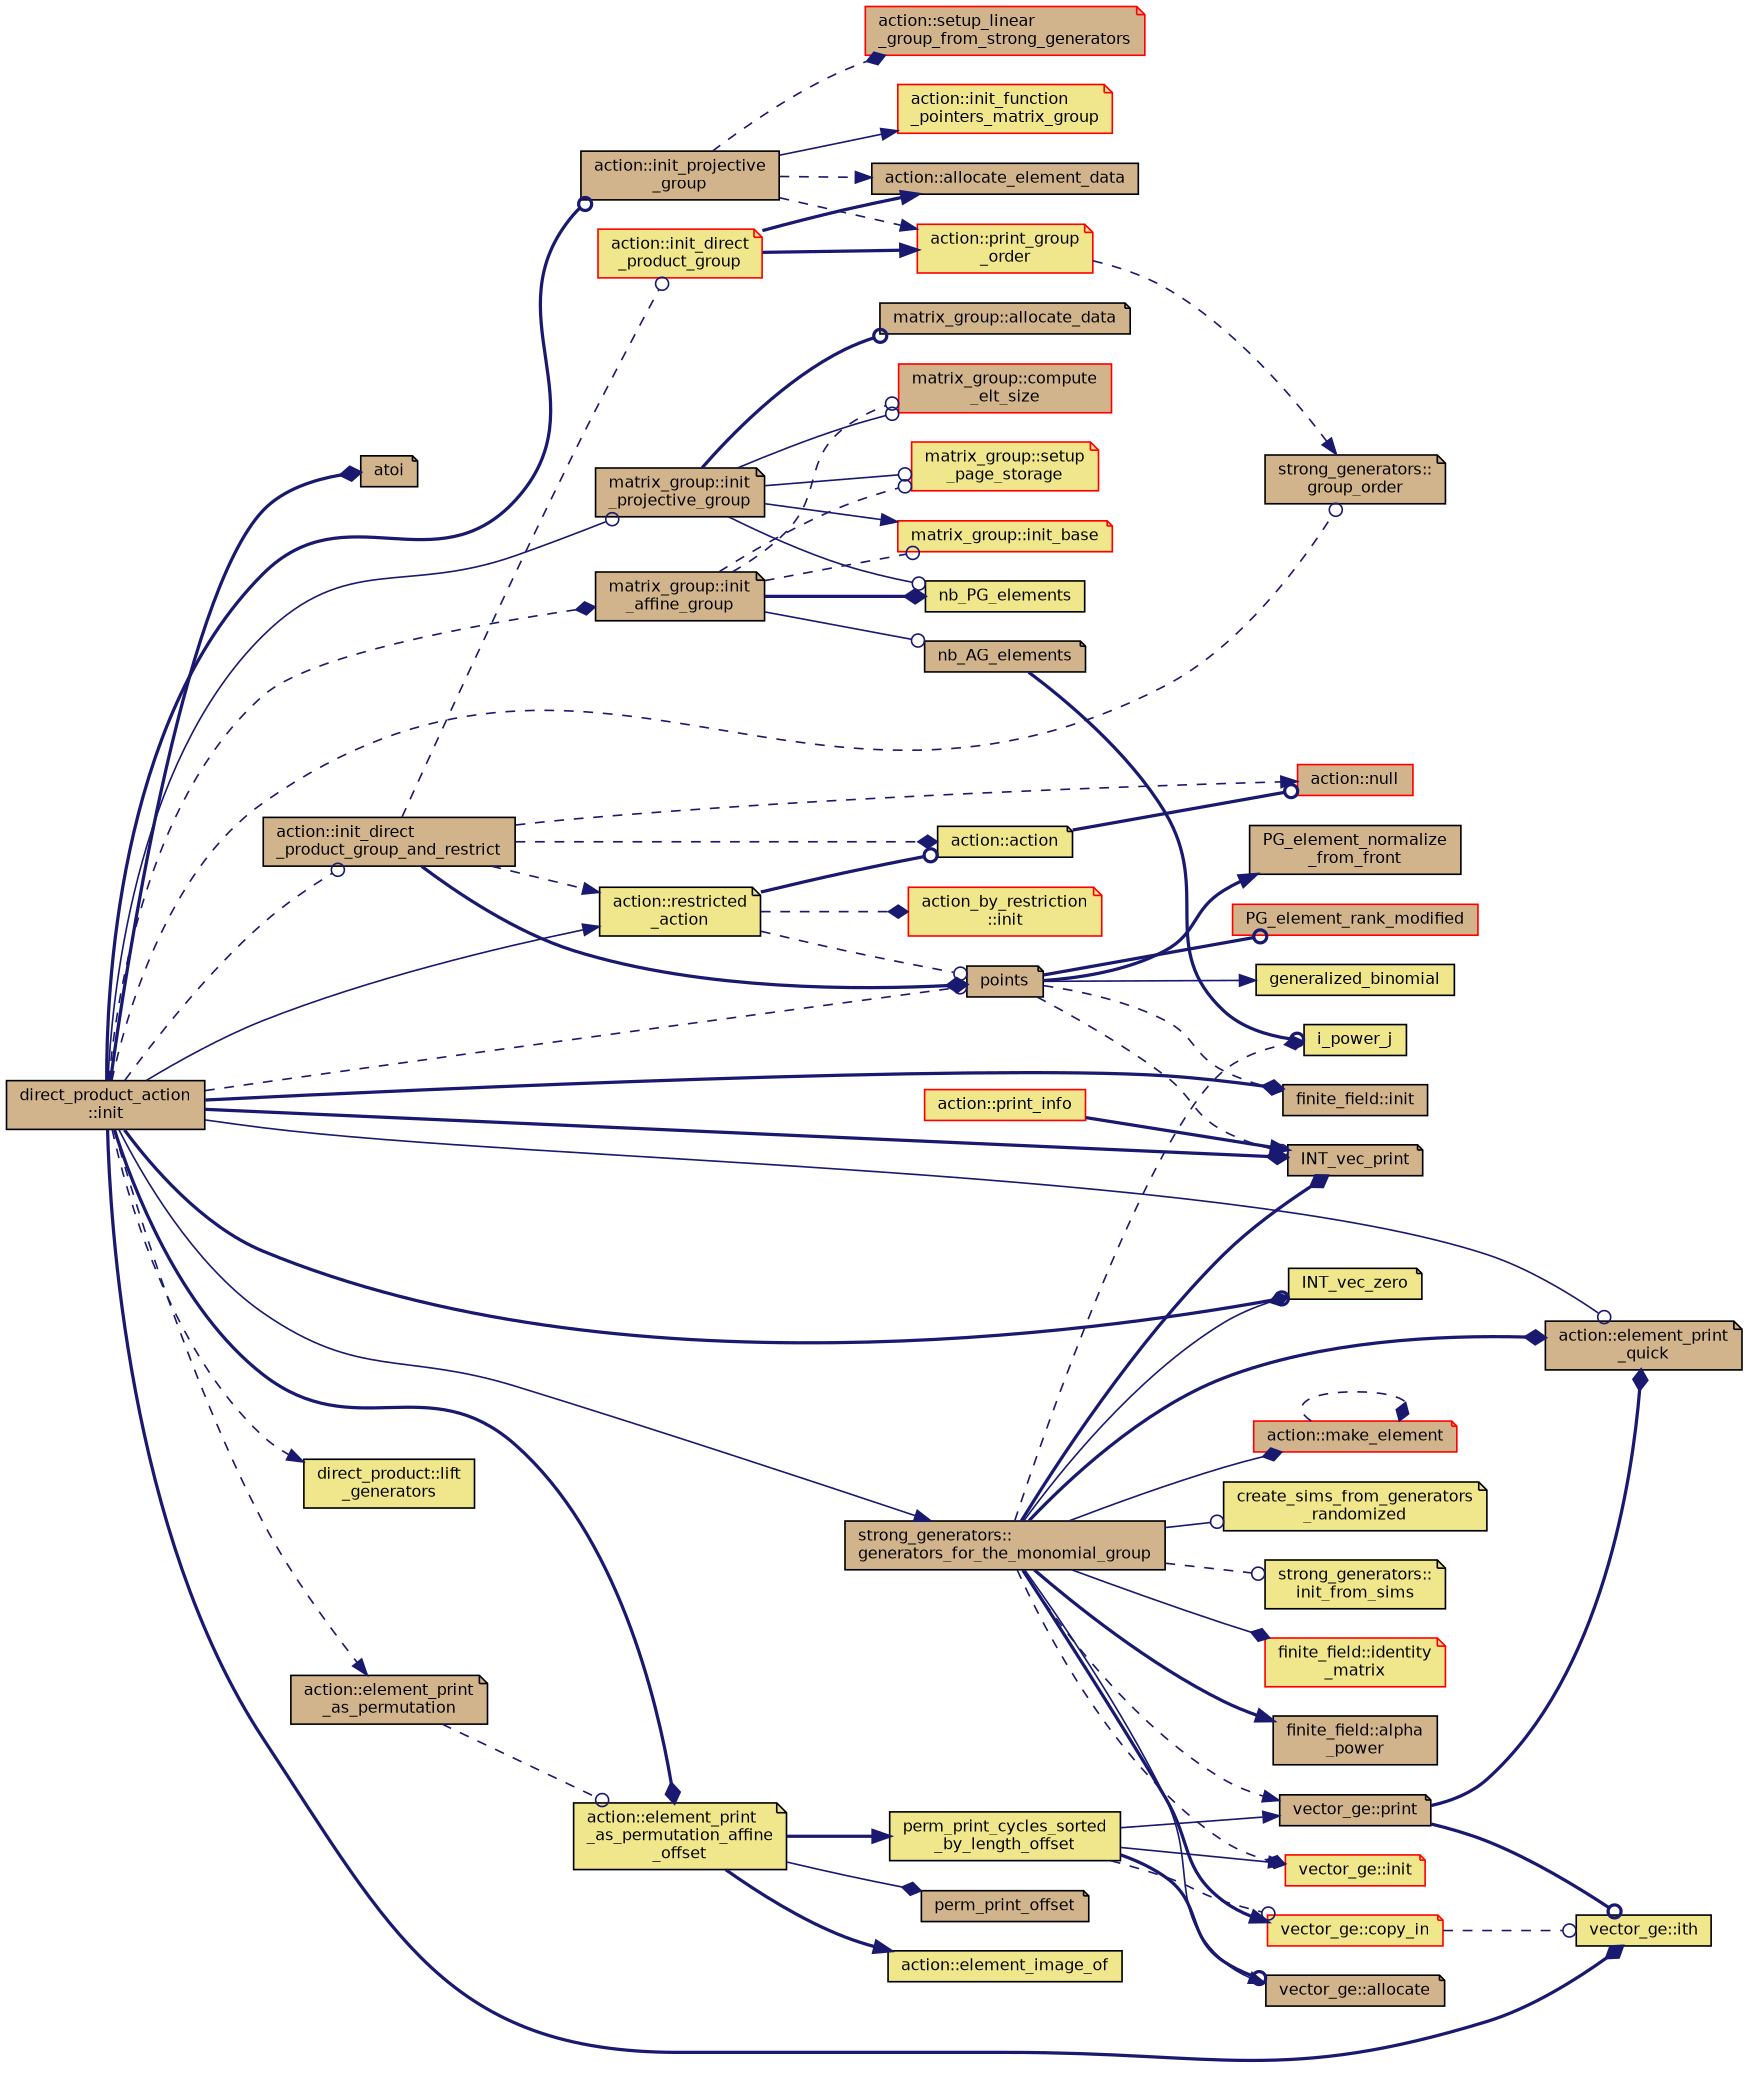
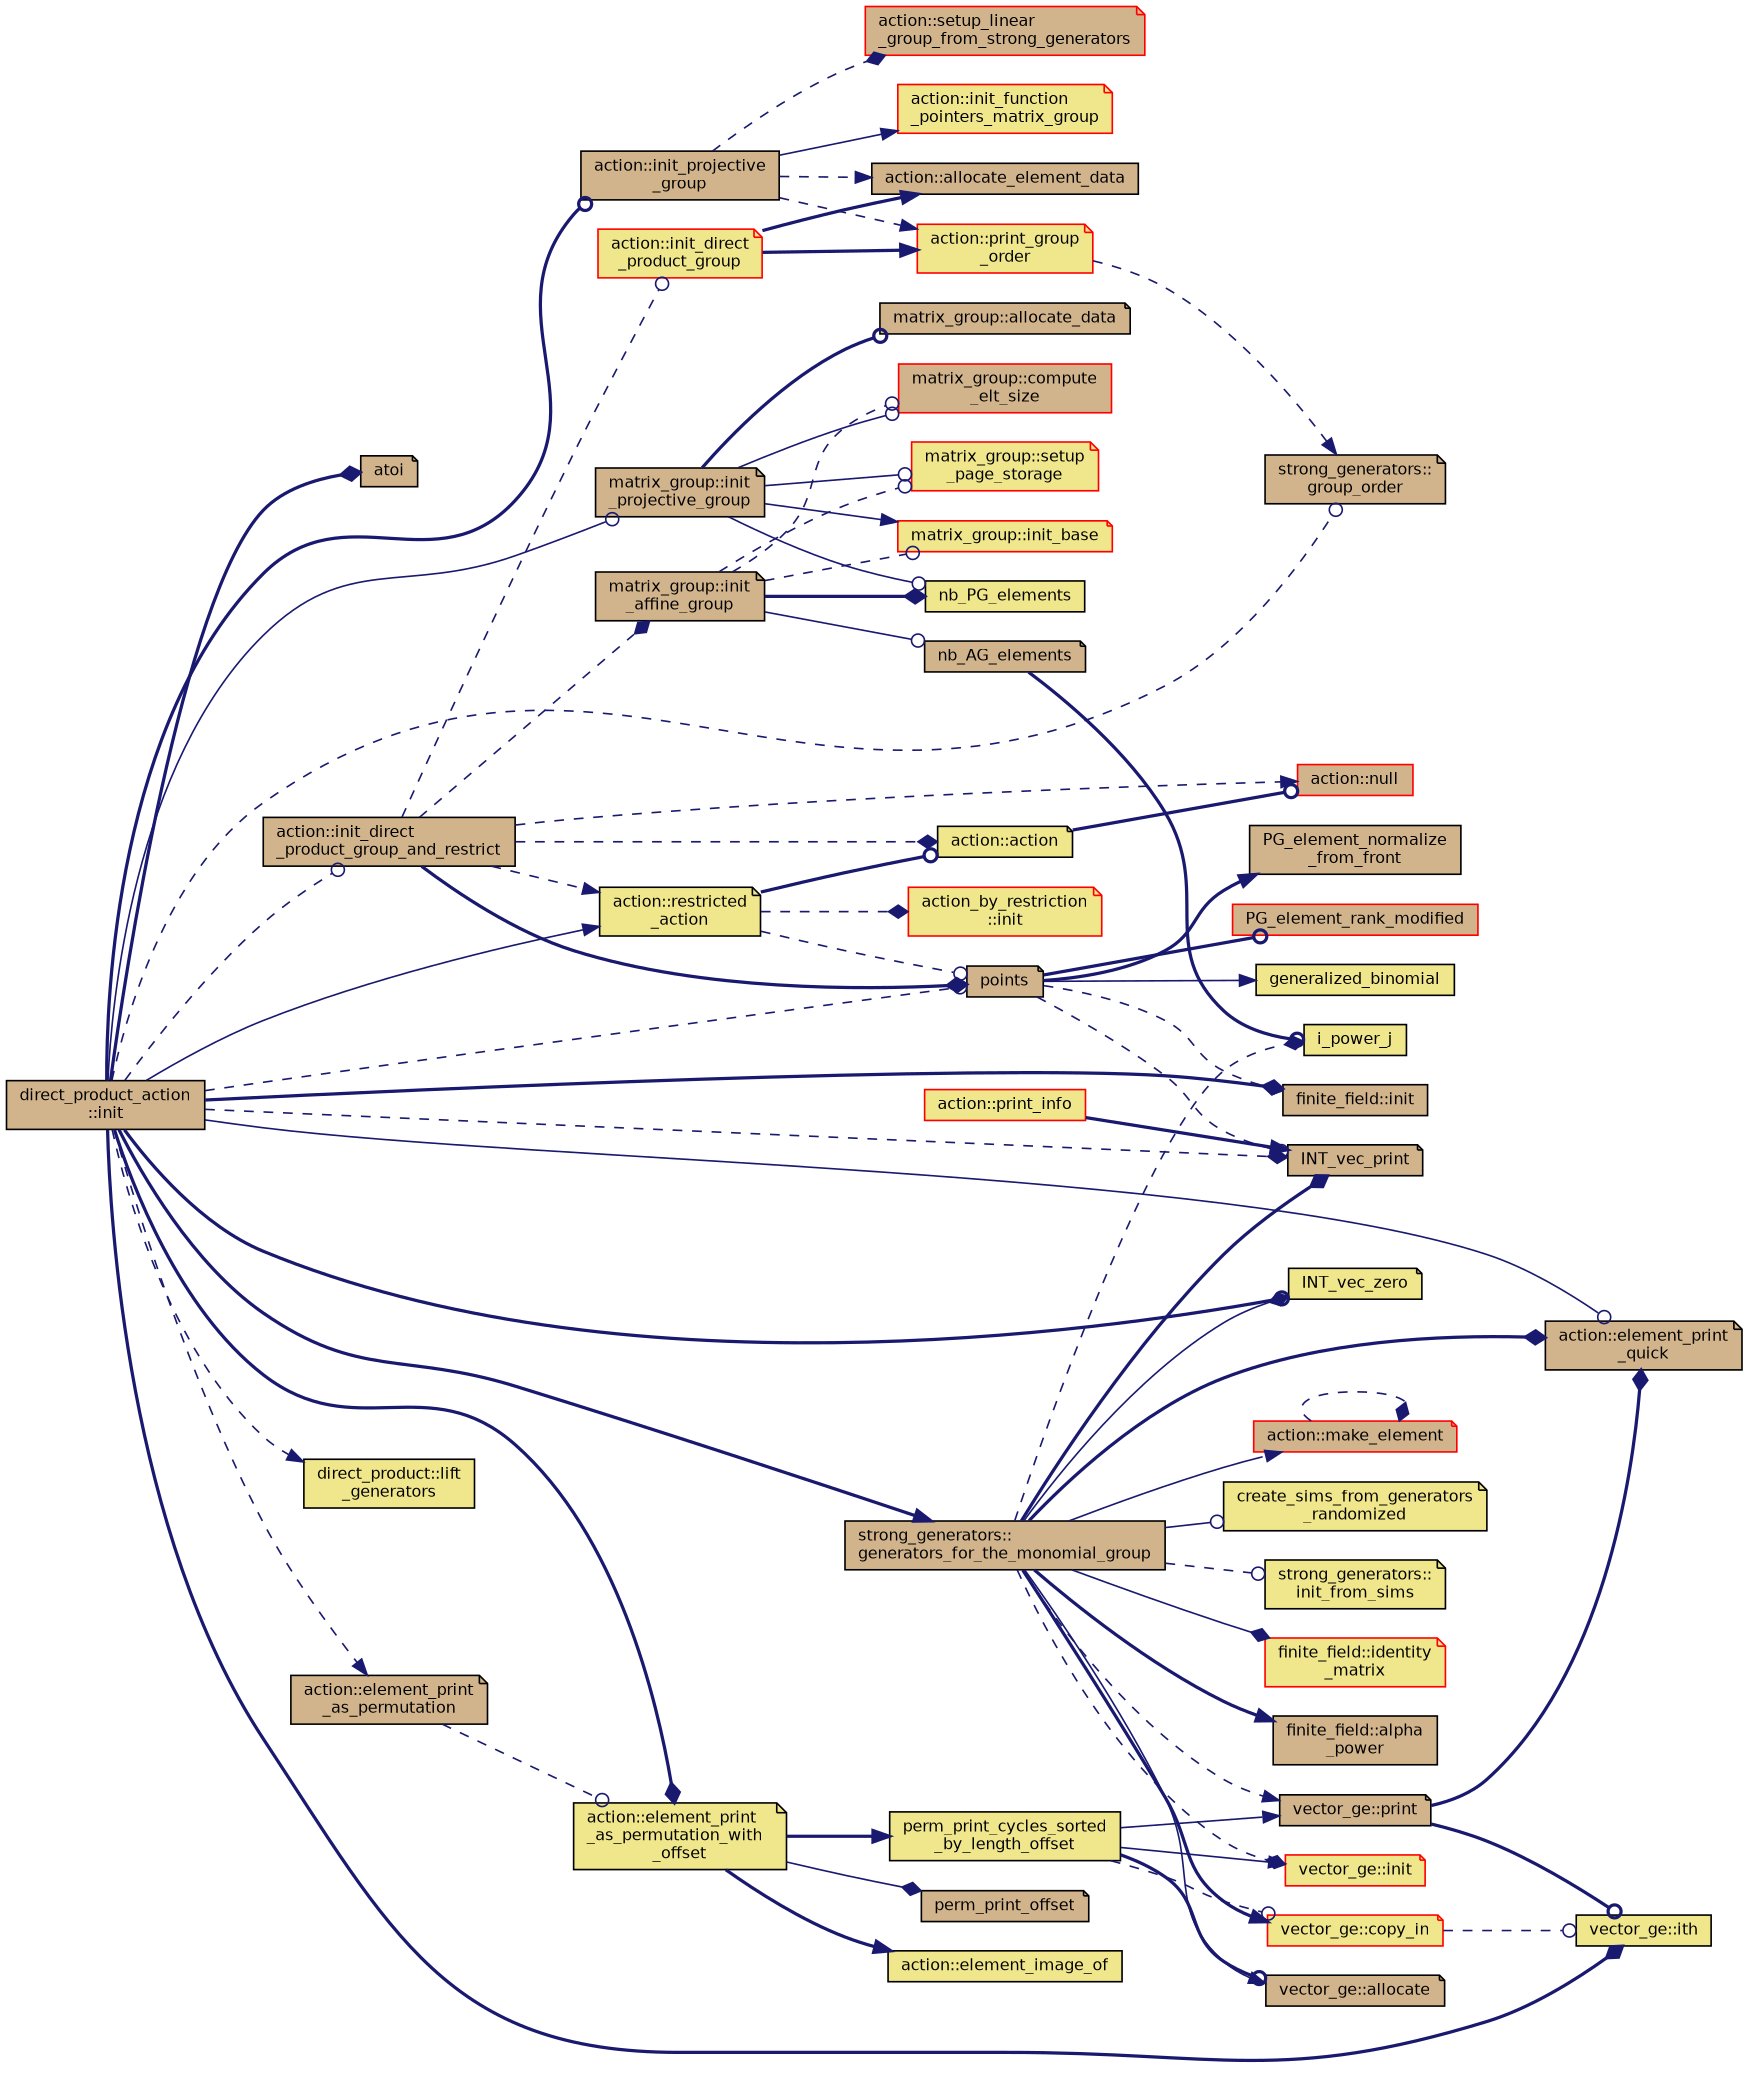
(230, 731) -> (527, 726)
(736, 1133) -> (736, 1133)
(476, 1376) -> (476, 1376)
(1165, 1486) -> (1165, 1486)
(680, 1836) -> (680, 1836)
